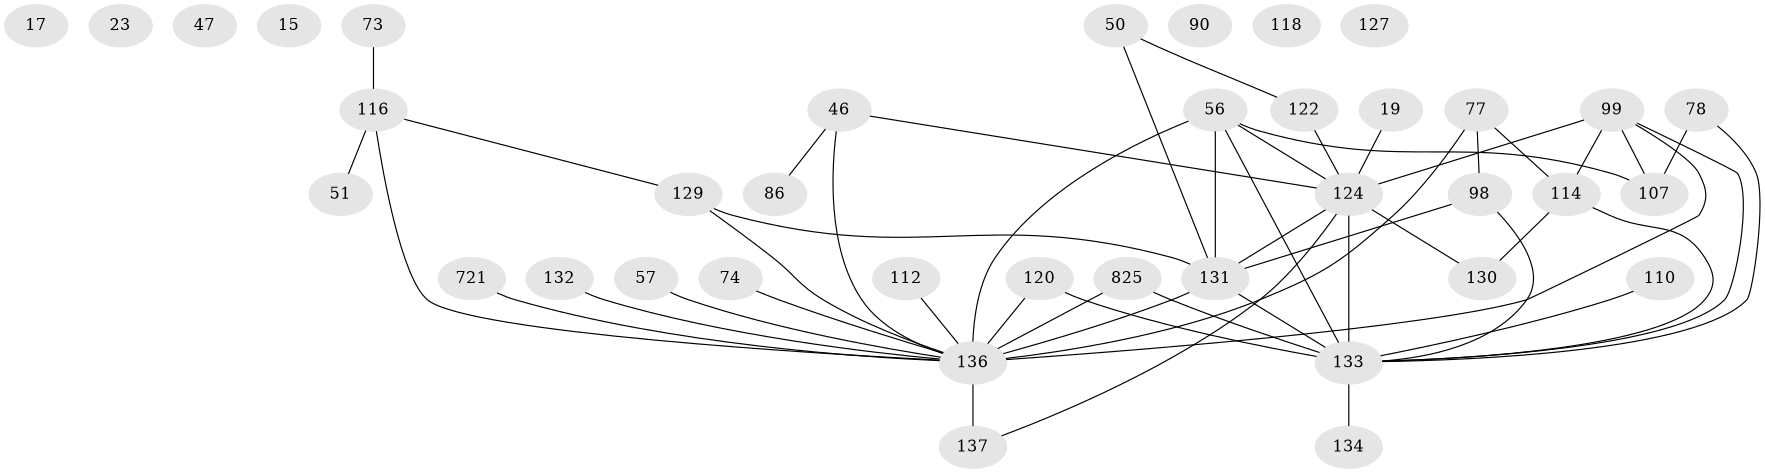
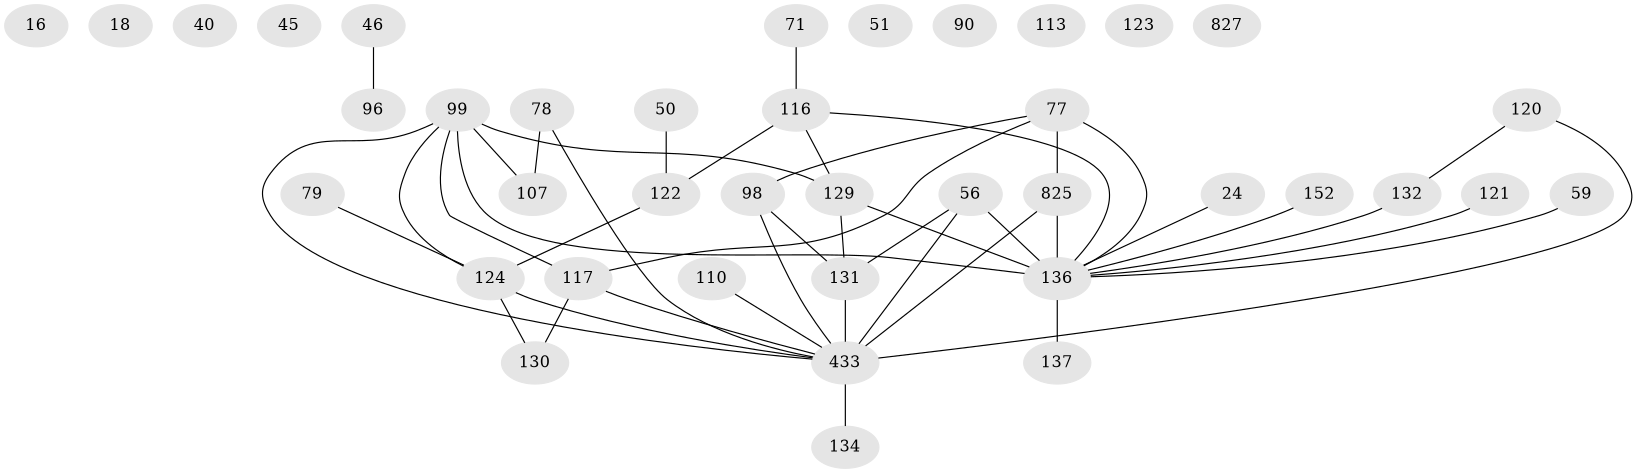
(36, 26) -> (36, 26)
none -> (121, 26)
(121, 26) -> none
(205, 26) -> (205, 26)
(289, 26) -> (289, 26)
(373, 26) -> (796, 26)
none -> (1139, 26)
(1287, 26) -> (1051, 26)
(1375, 26) -> (1227, 26)
(1391, 110) -> (313, 194)
(357, 152) -> (733, 151)
(1093, 152) -> none
(1166, 152) -> none
(1282, 152) -> none
(1434, 152) -> none
none -> (648, 153)
none -> (1057, 156)
(775, 194) -> (373, 110)
(1567, 194) -> (578, 279)
(1289, 232) -> none
(846, 266) -> none
(472, 279) -> (1495, 194)
(646, 279) -> (1582, 194)
(731, 279) -> (1233, 194)
(906, 279) -> (1320, 194)
(1006, 321) -> (1467, 152)
(1097, 326) -> none
(1177, 354) -> none
(1349, 363) -> (845, 363)
